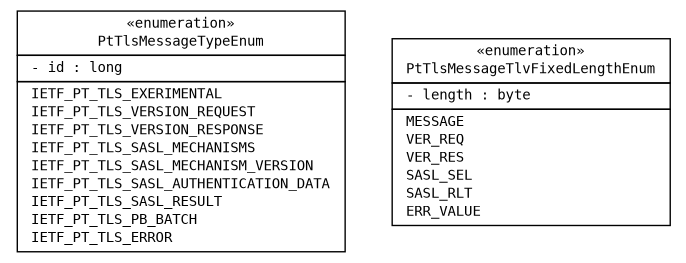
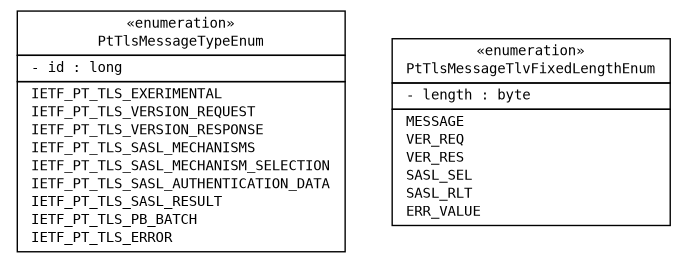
(173, 166) -> (181, 166)
